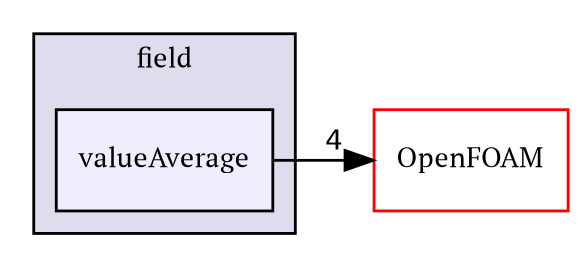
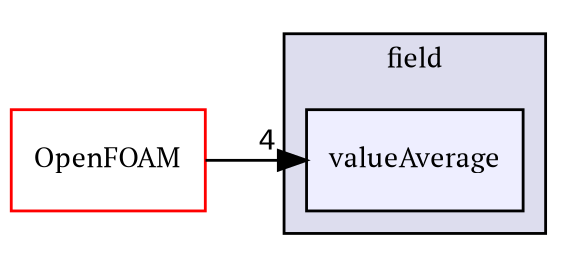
(313, 160) -> (242, 160)
